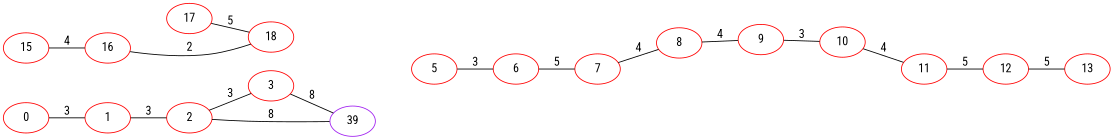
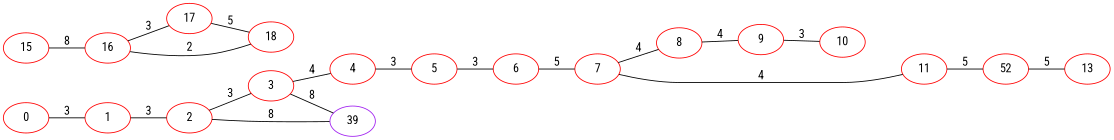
none -> (149, 33)
(67, 42) -> (67, 42)
(883, 56) -> (761, 82)
none -> (353, 69)
(1006, 69) -> (1006, 69)
